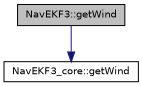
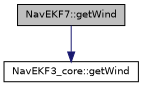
(71, 15) -> (71, 15)
